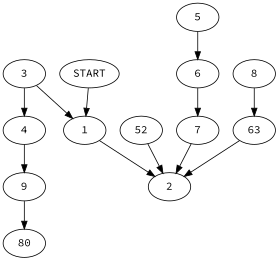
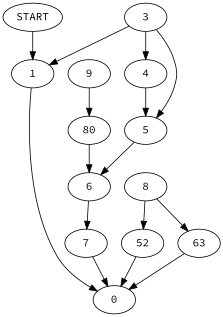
none -> (176, 70)
(24, 155) -> (146, 98)
none -> (89, 155)
(170, 187) -> (114, 300)
none -> (144, 211)
